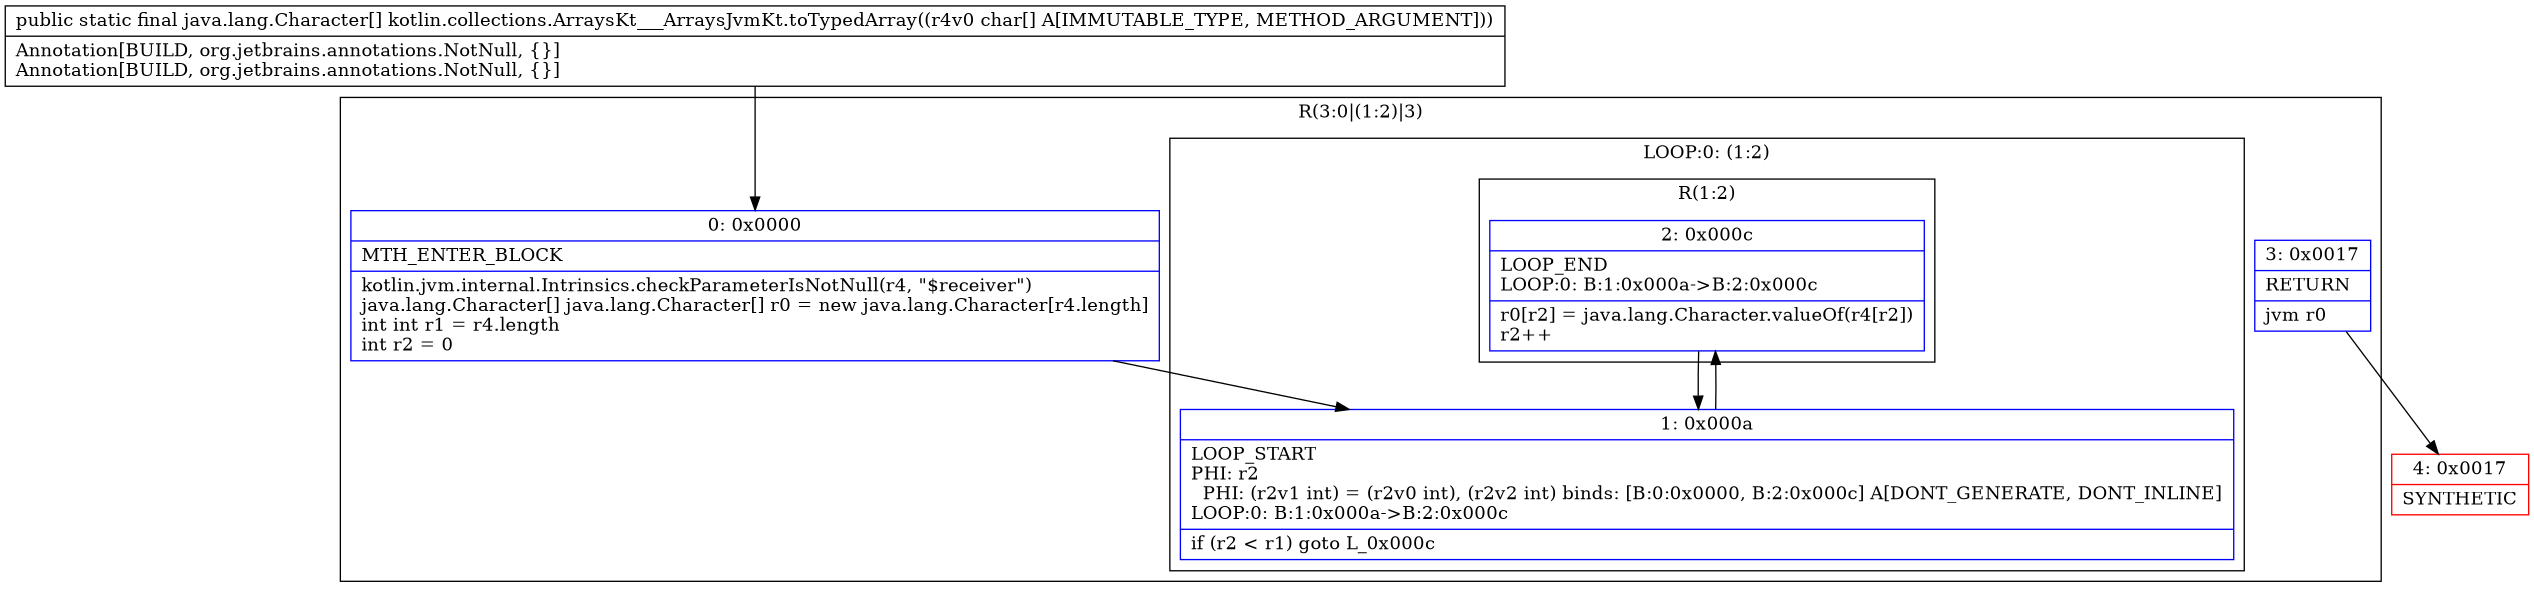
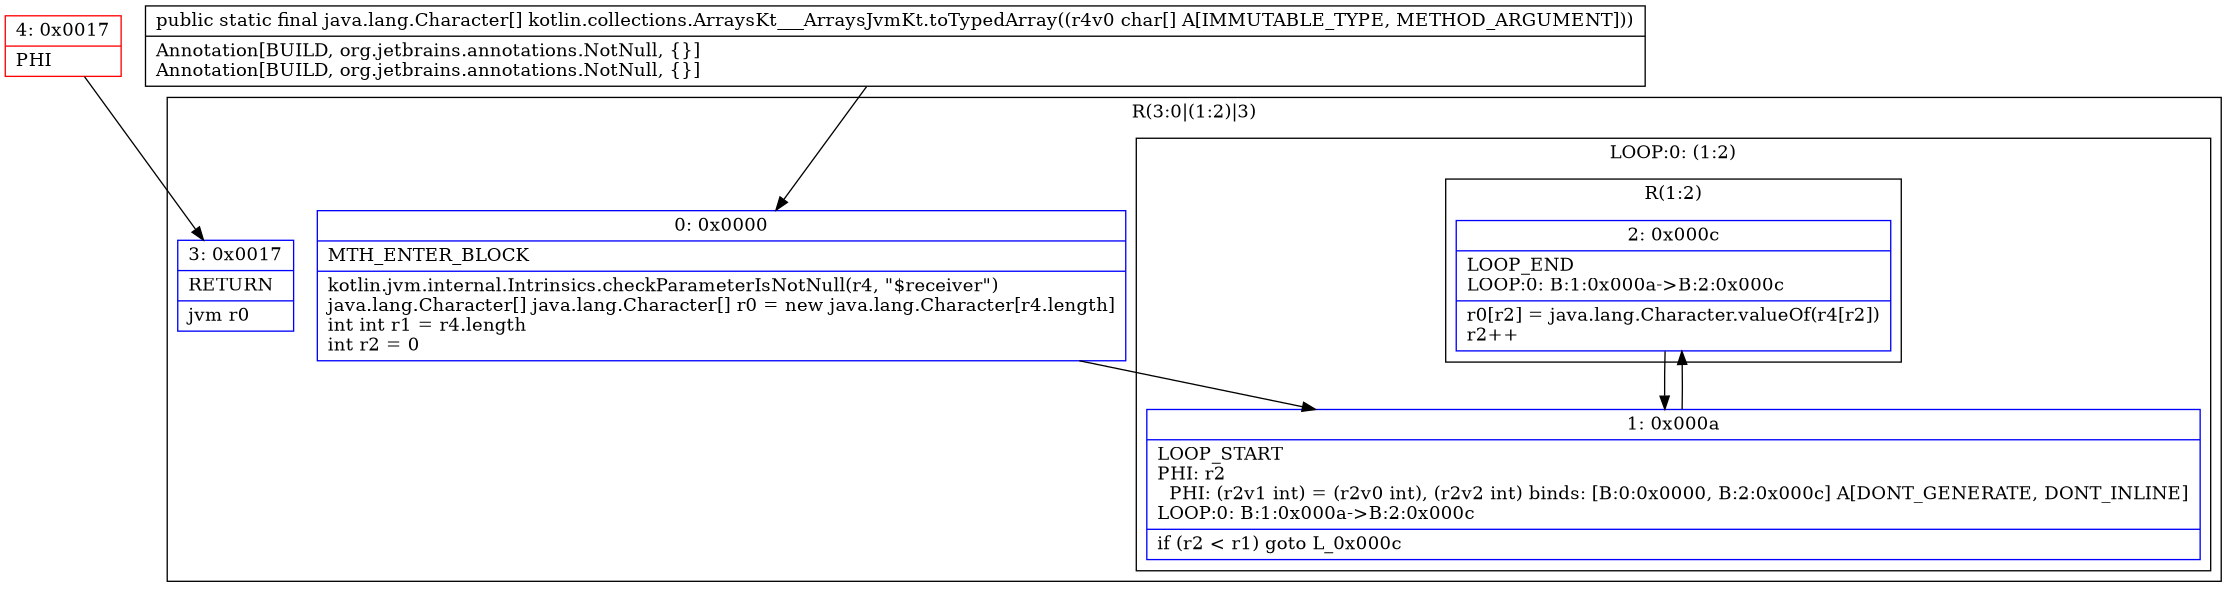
(2390, 390) -> (140, 153)
(2460, 499) -> (34, 61)
